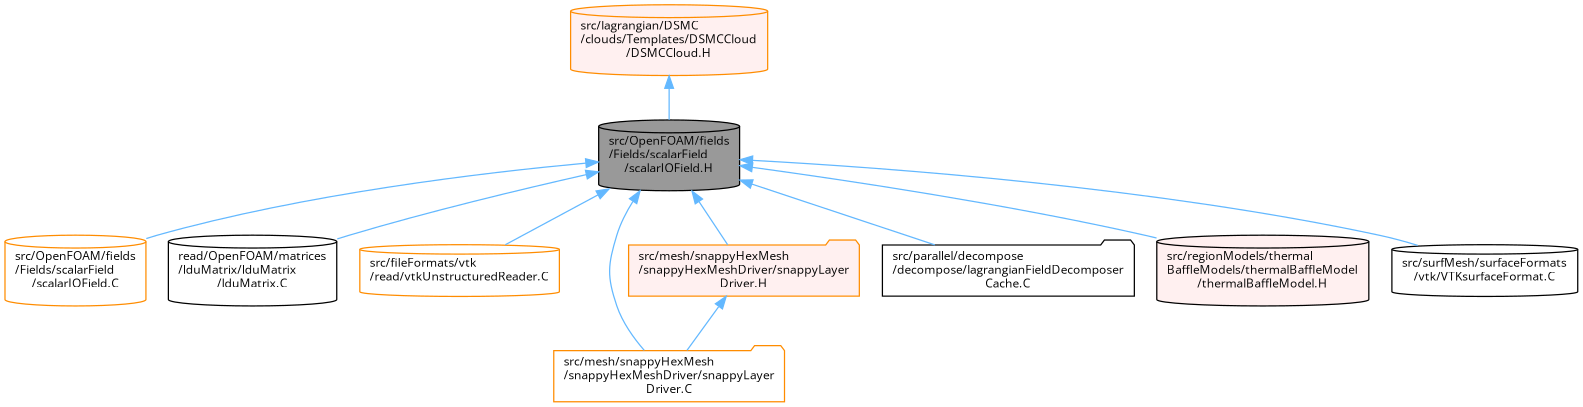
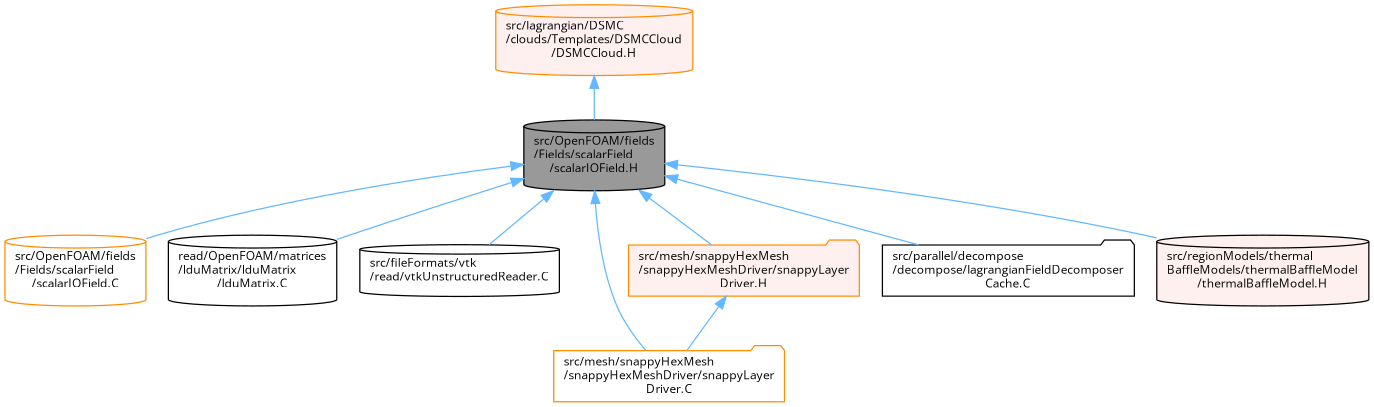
(460, 271) -> (460, 271)
(1485, 271) -> none
